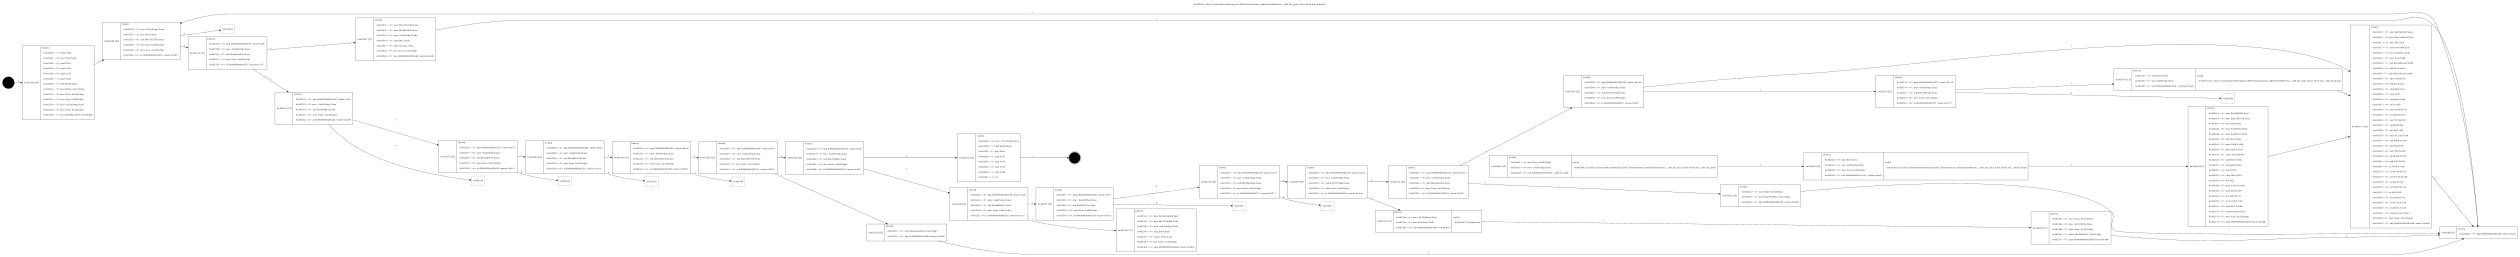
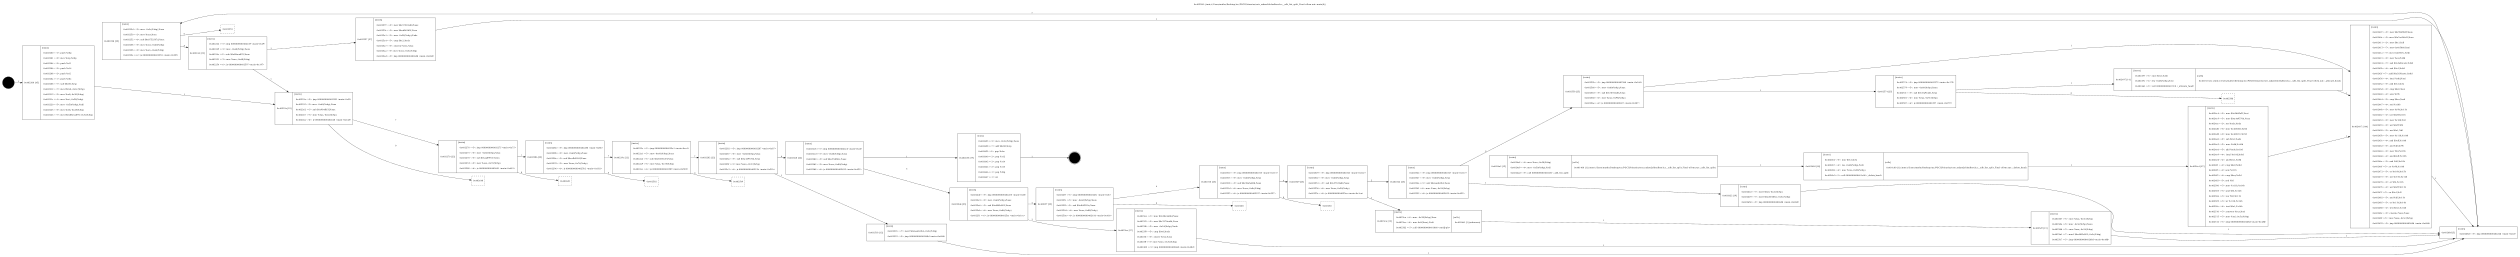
(98, 63) -> (184, 95)
none -> (1825, 247)
